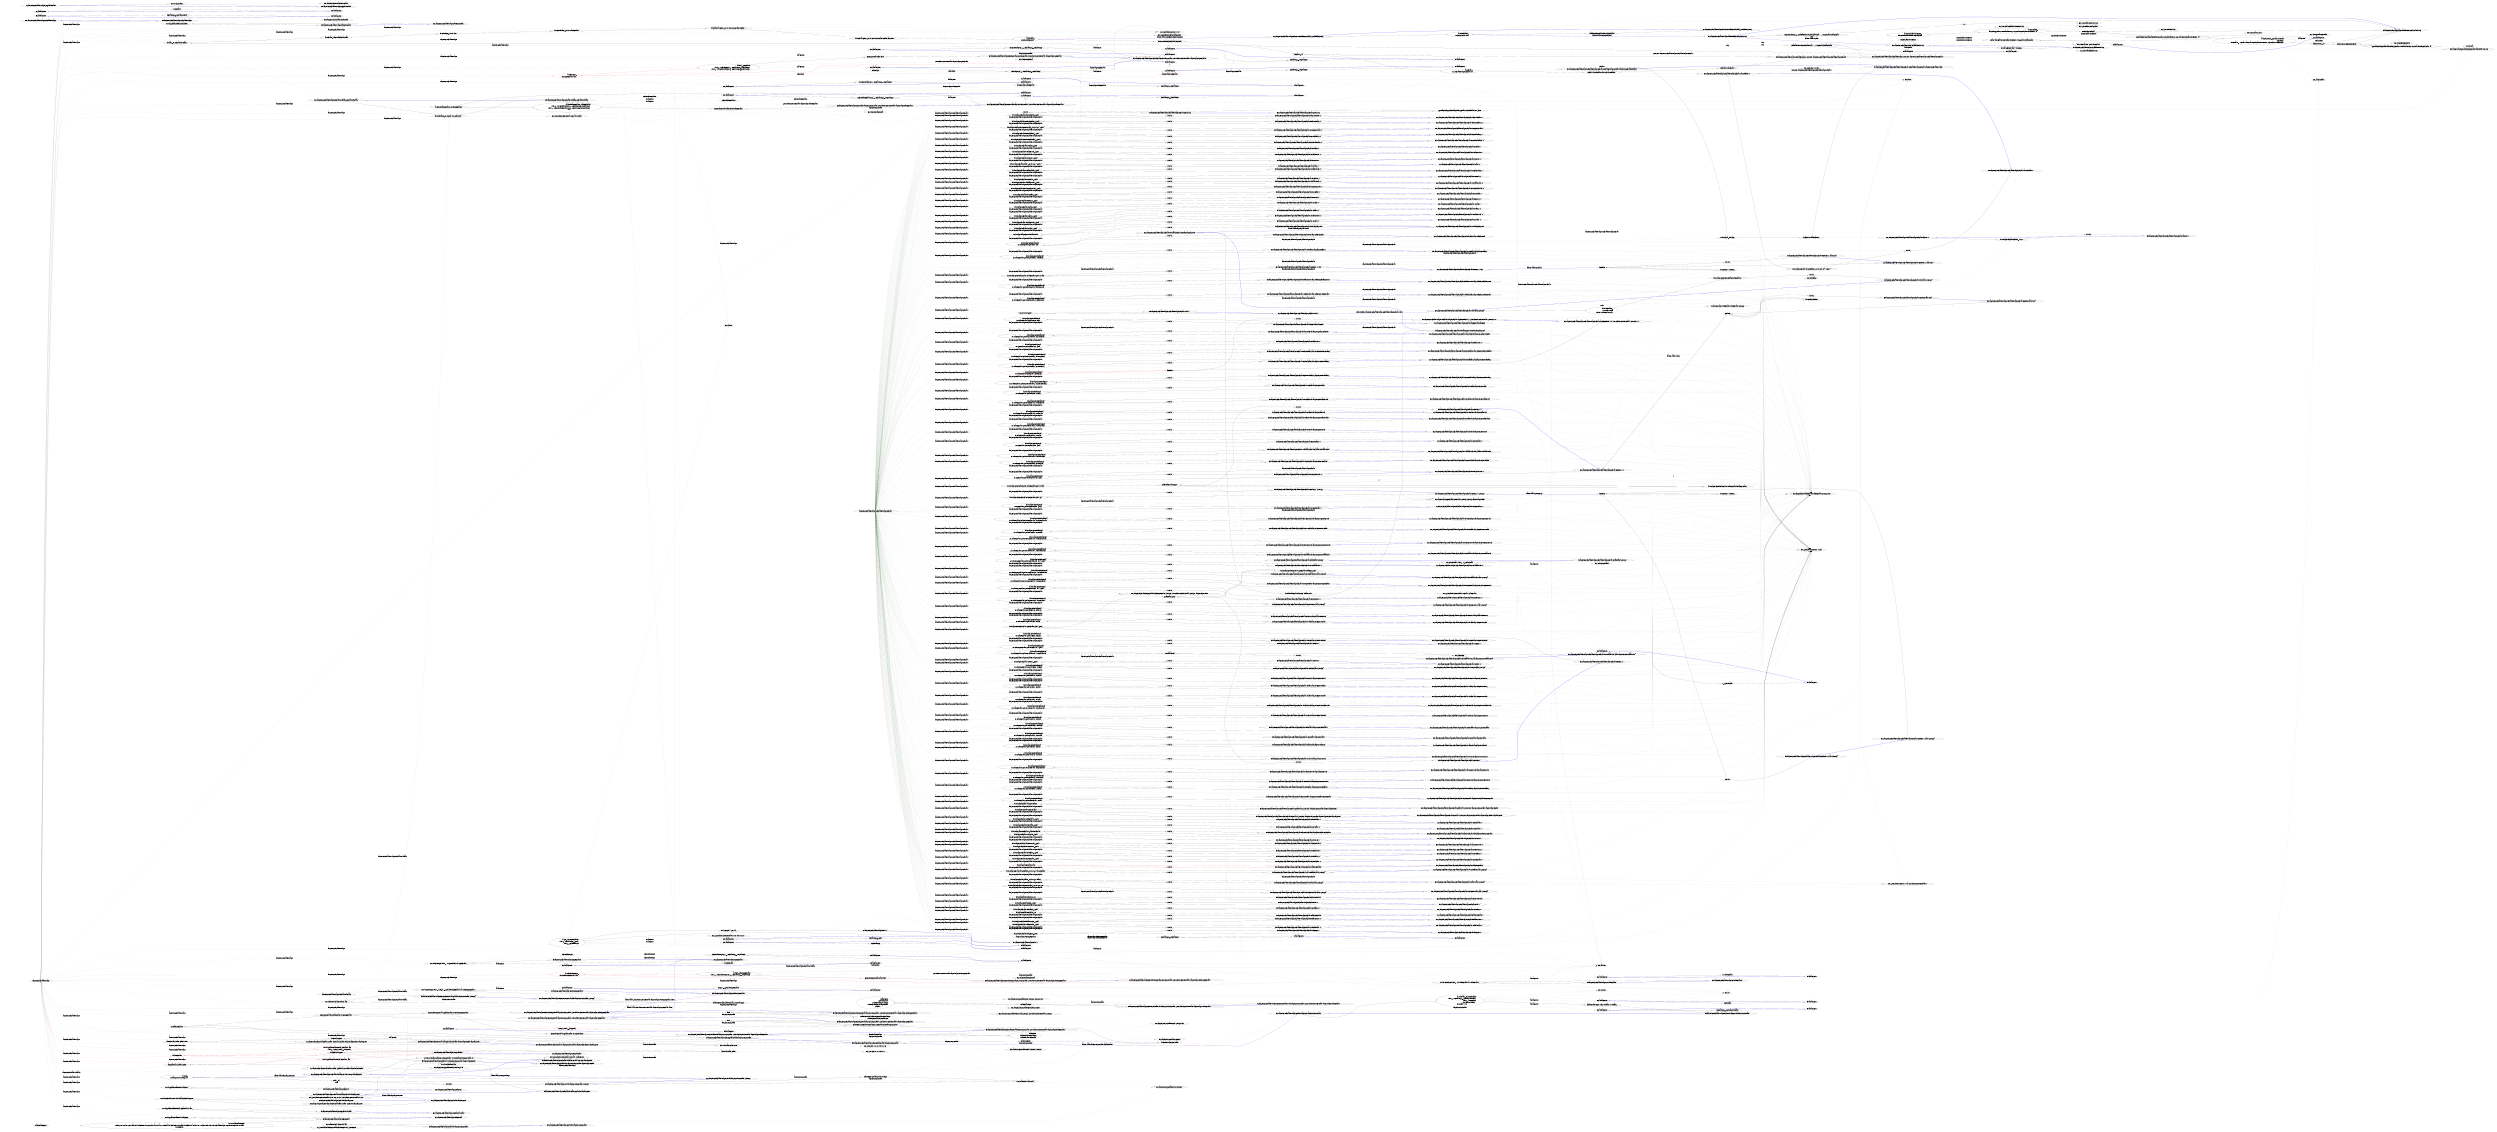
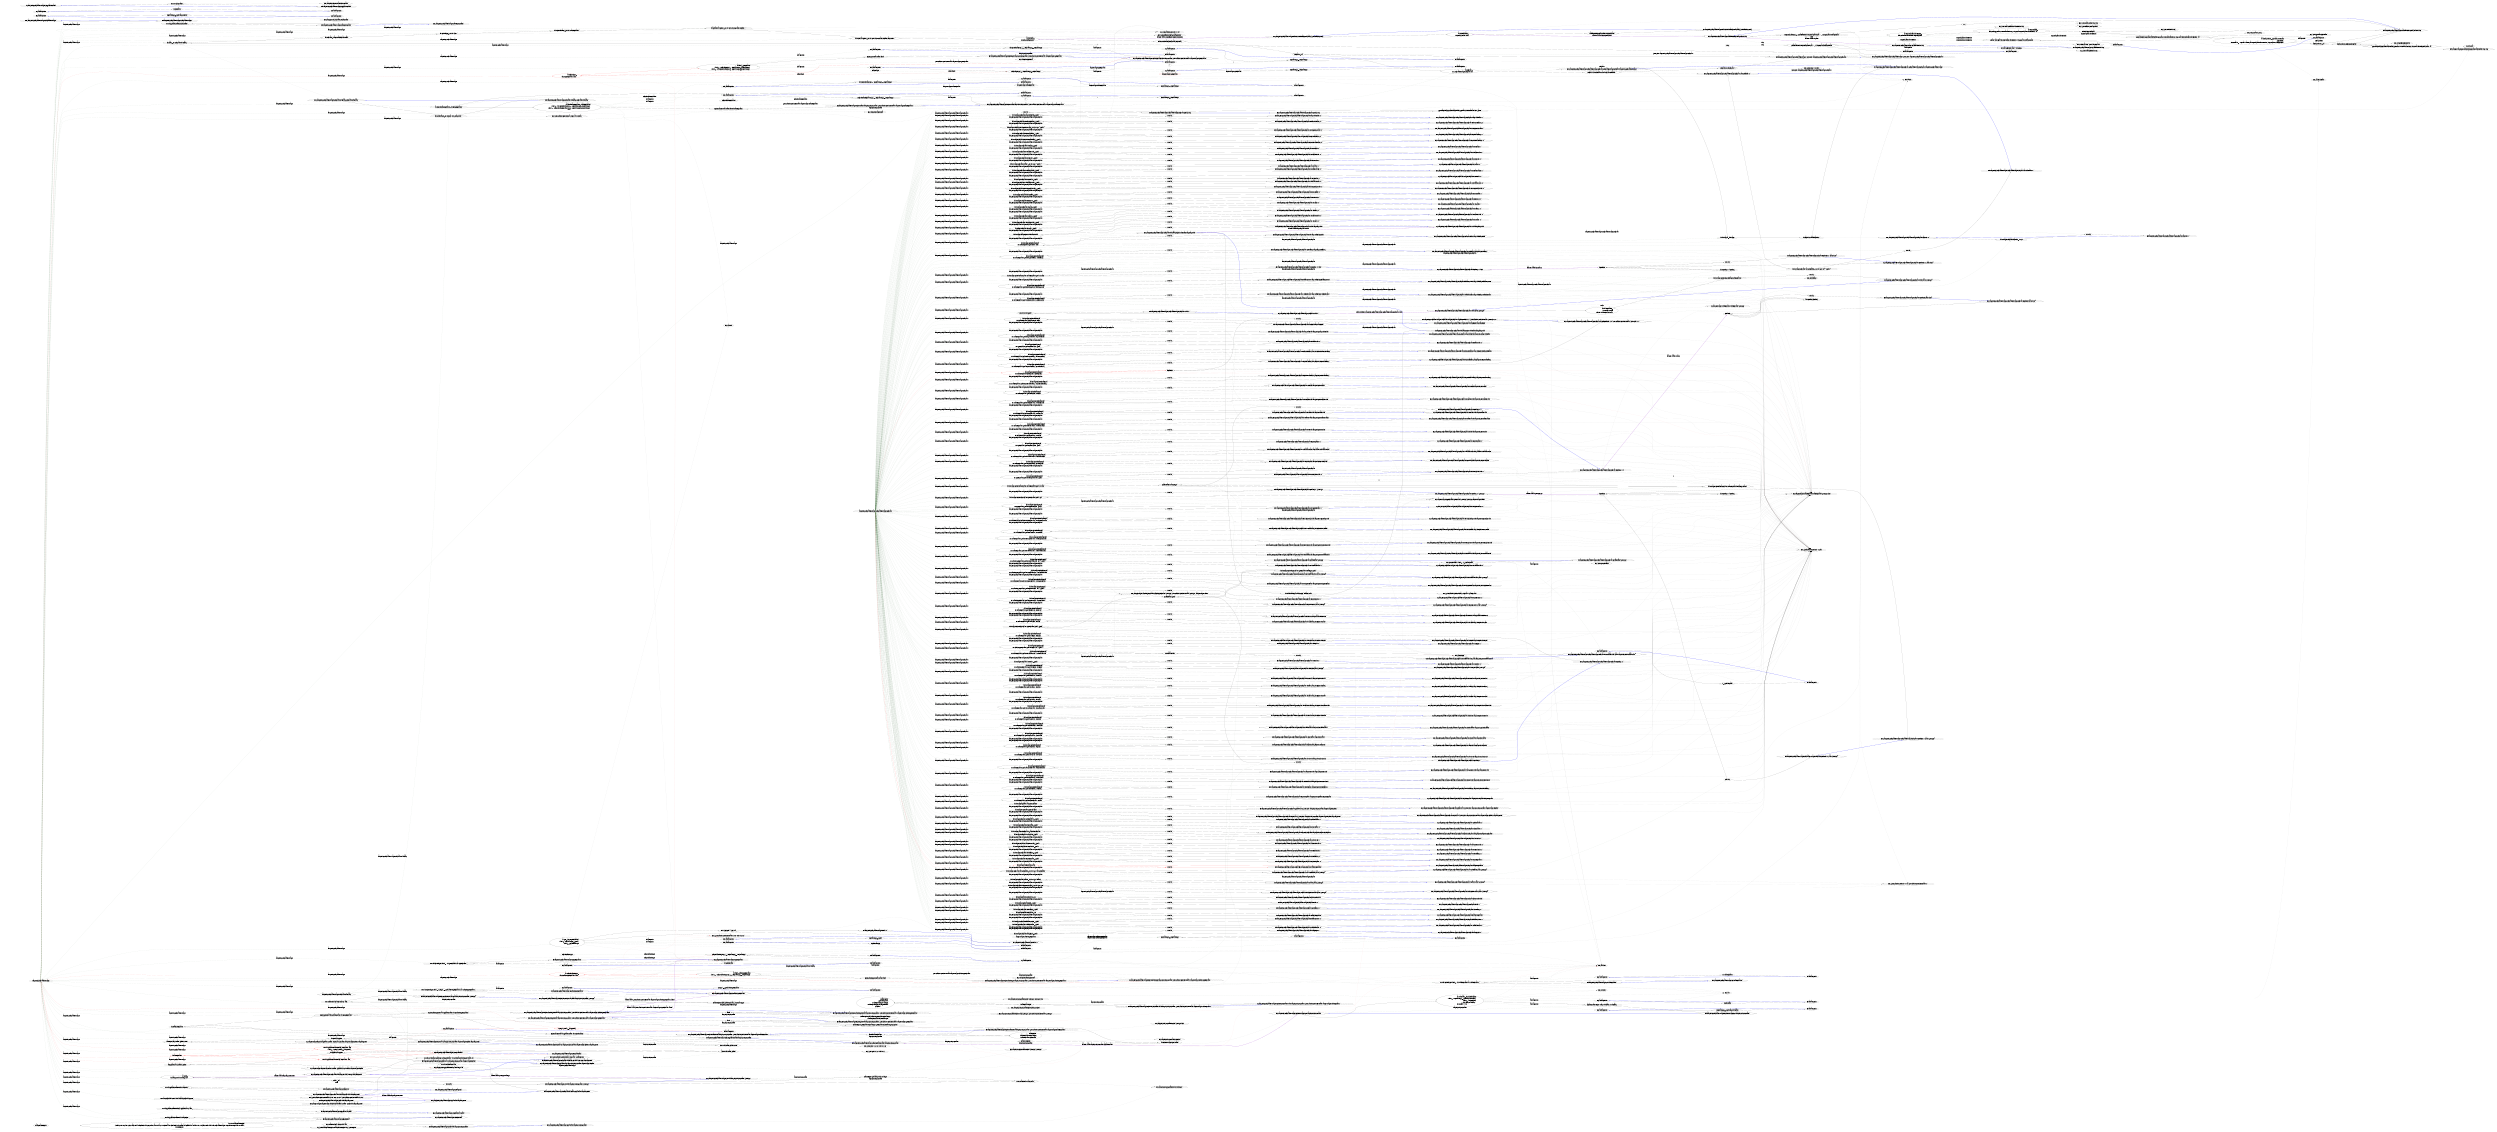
(1026, 229) -> (1026, 229)
(71, 1072) -> (71, 1072)
